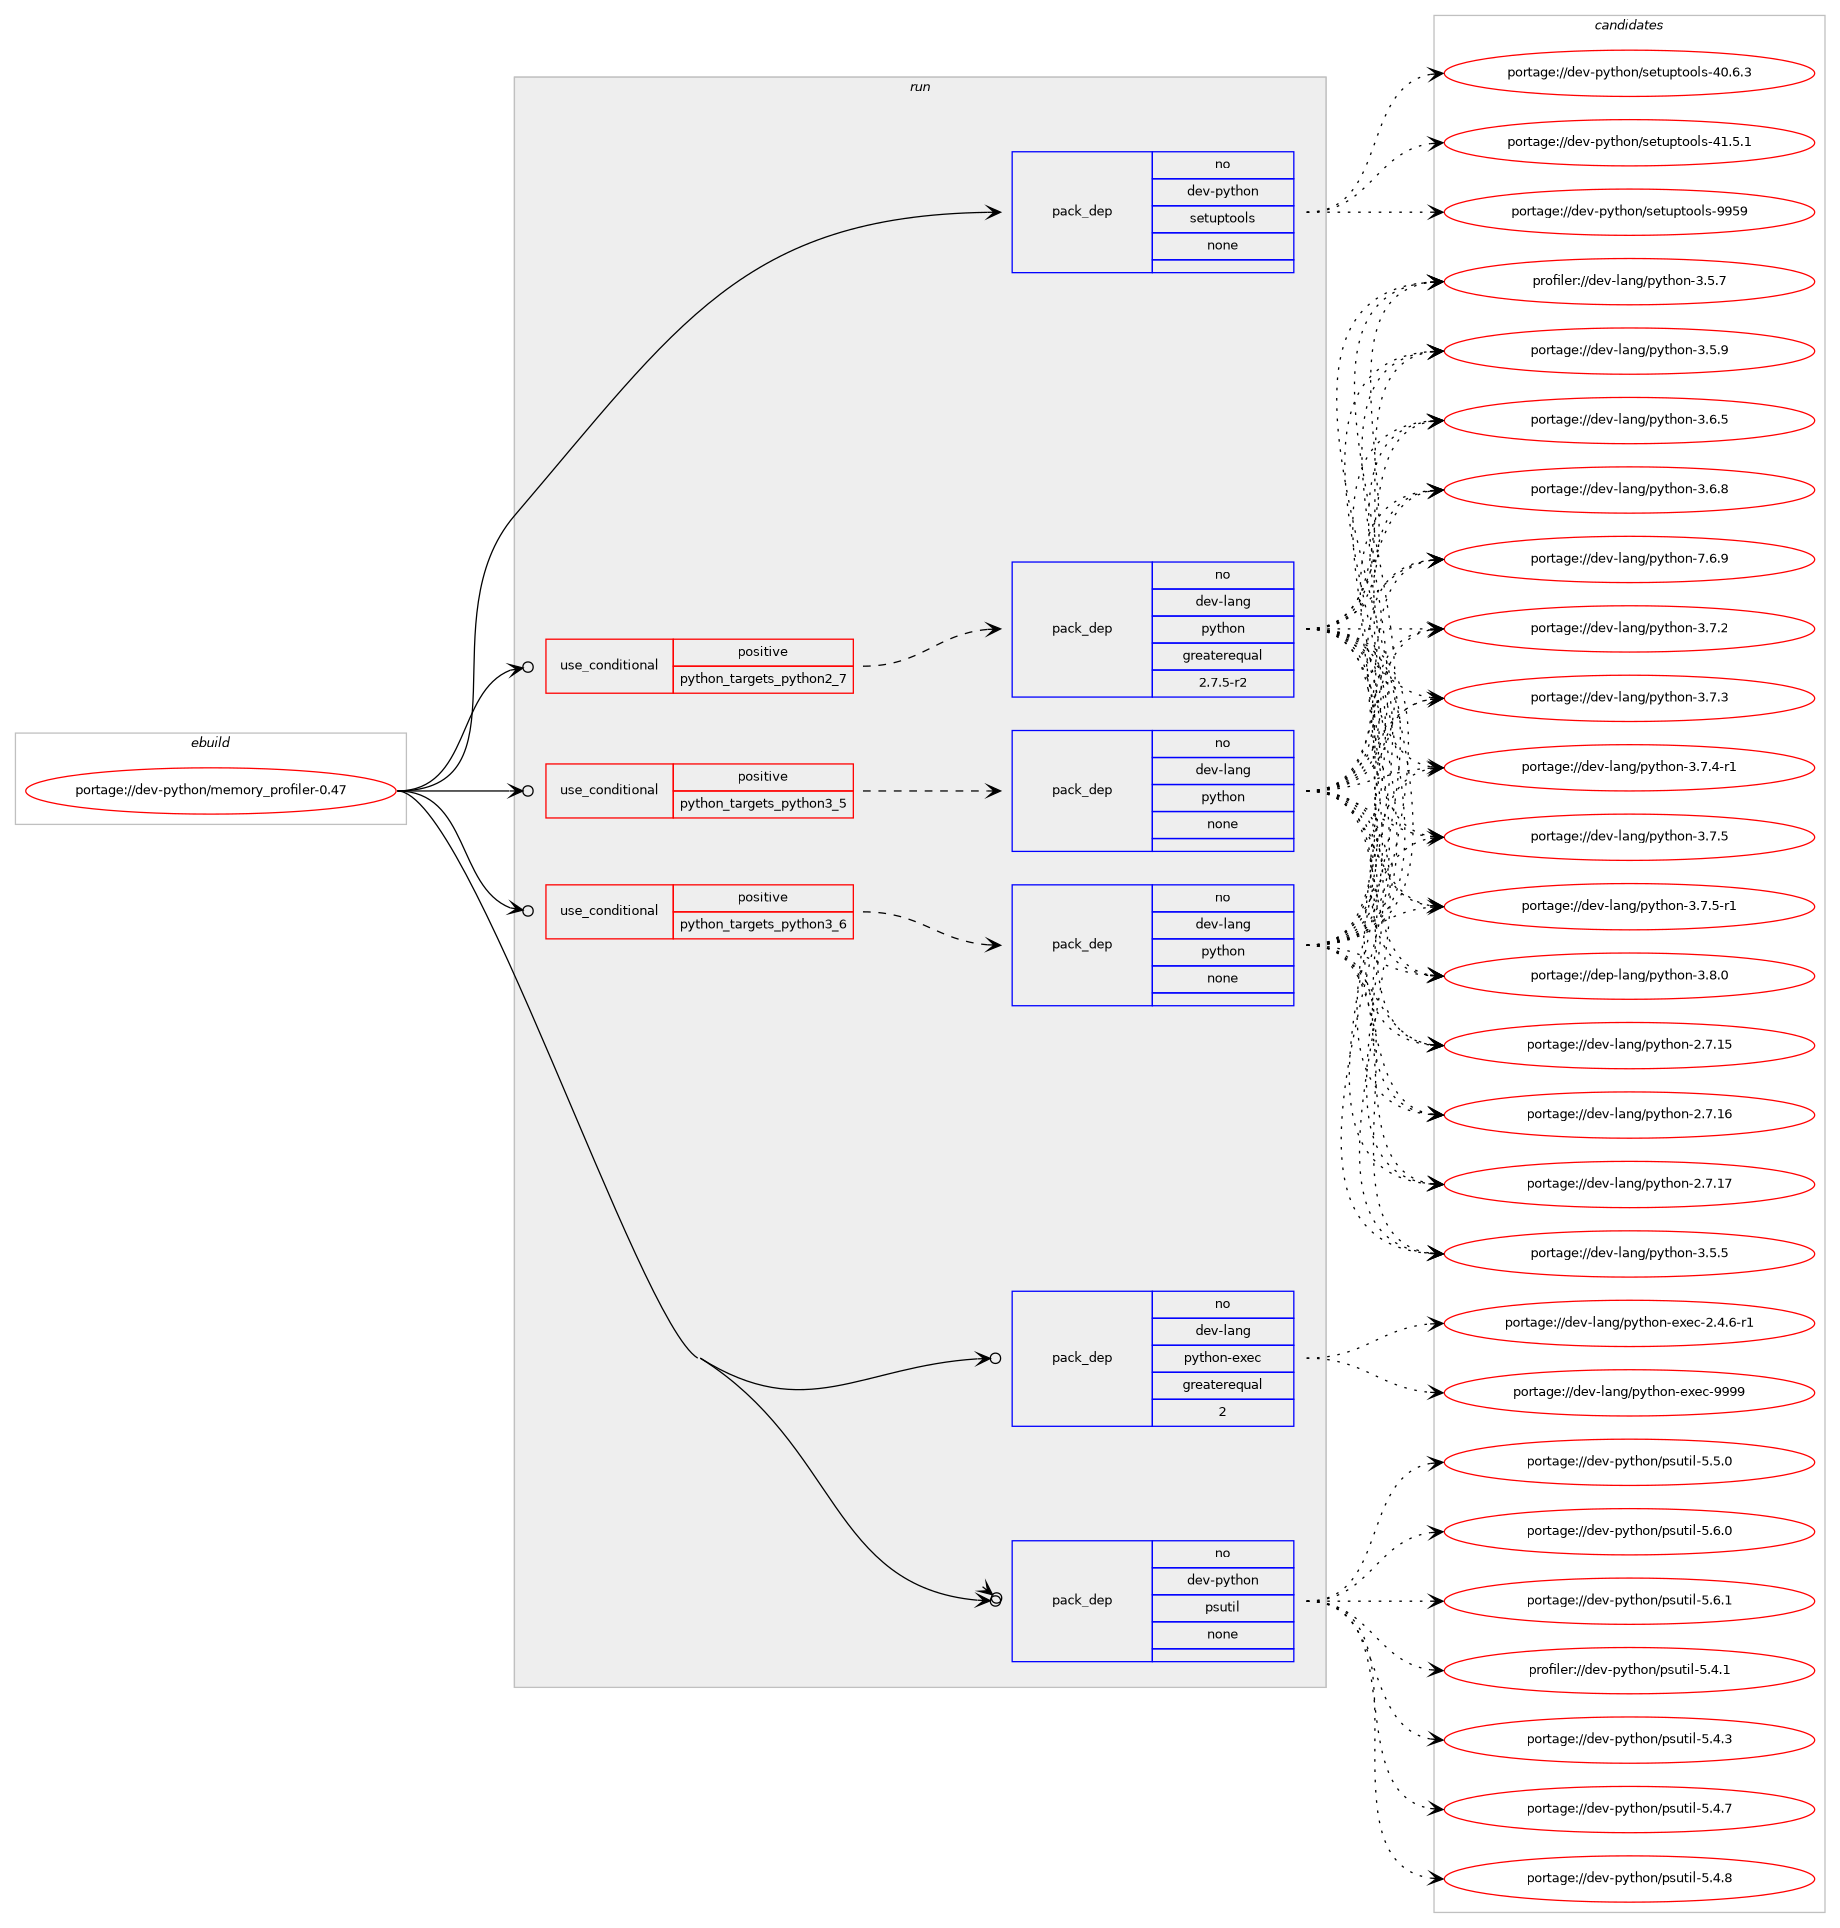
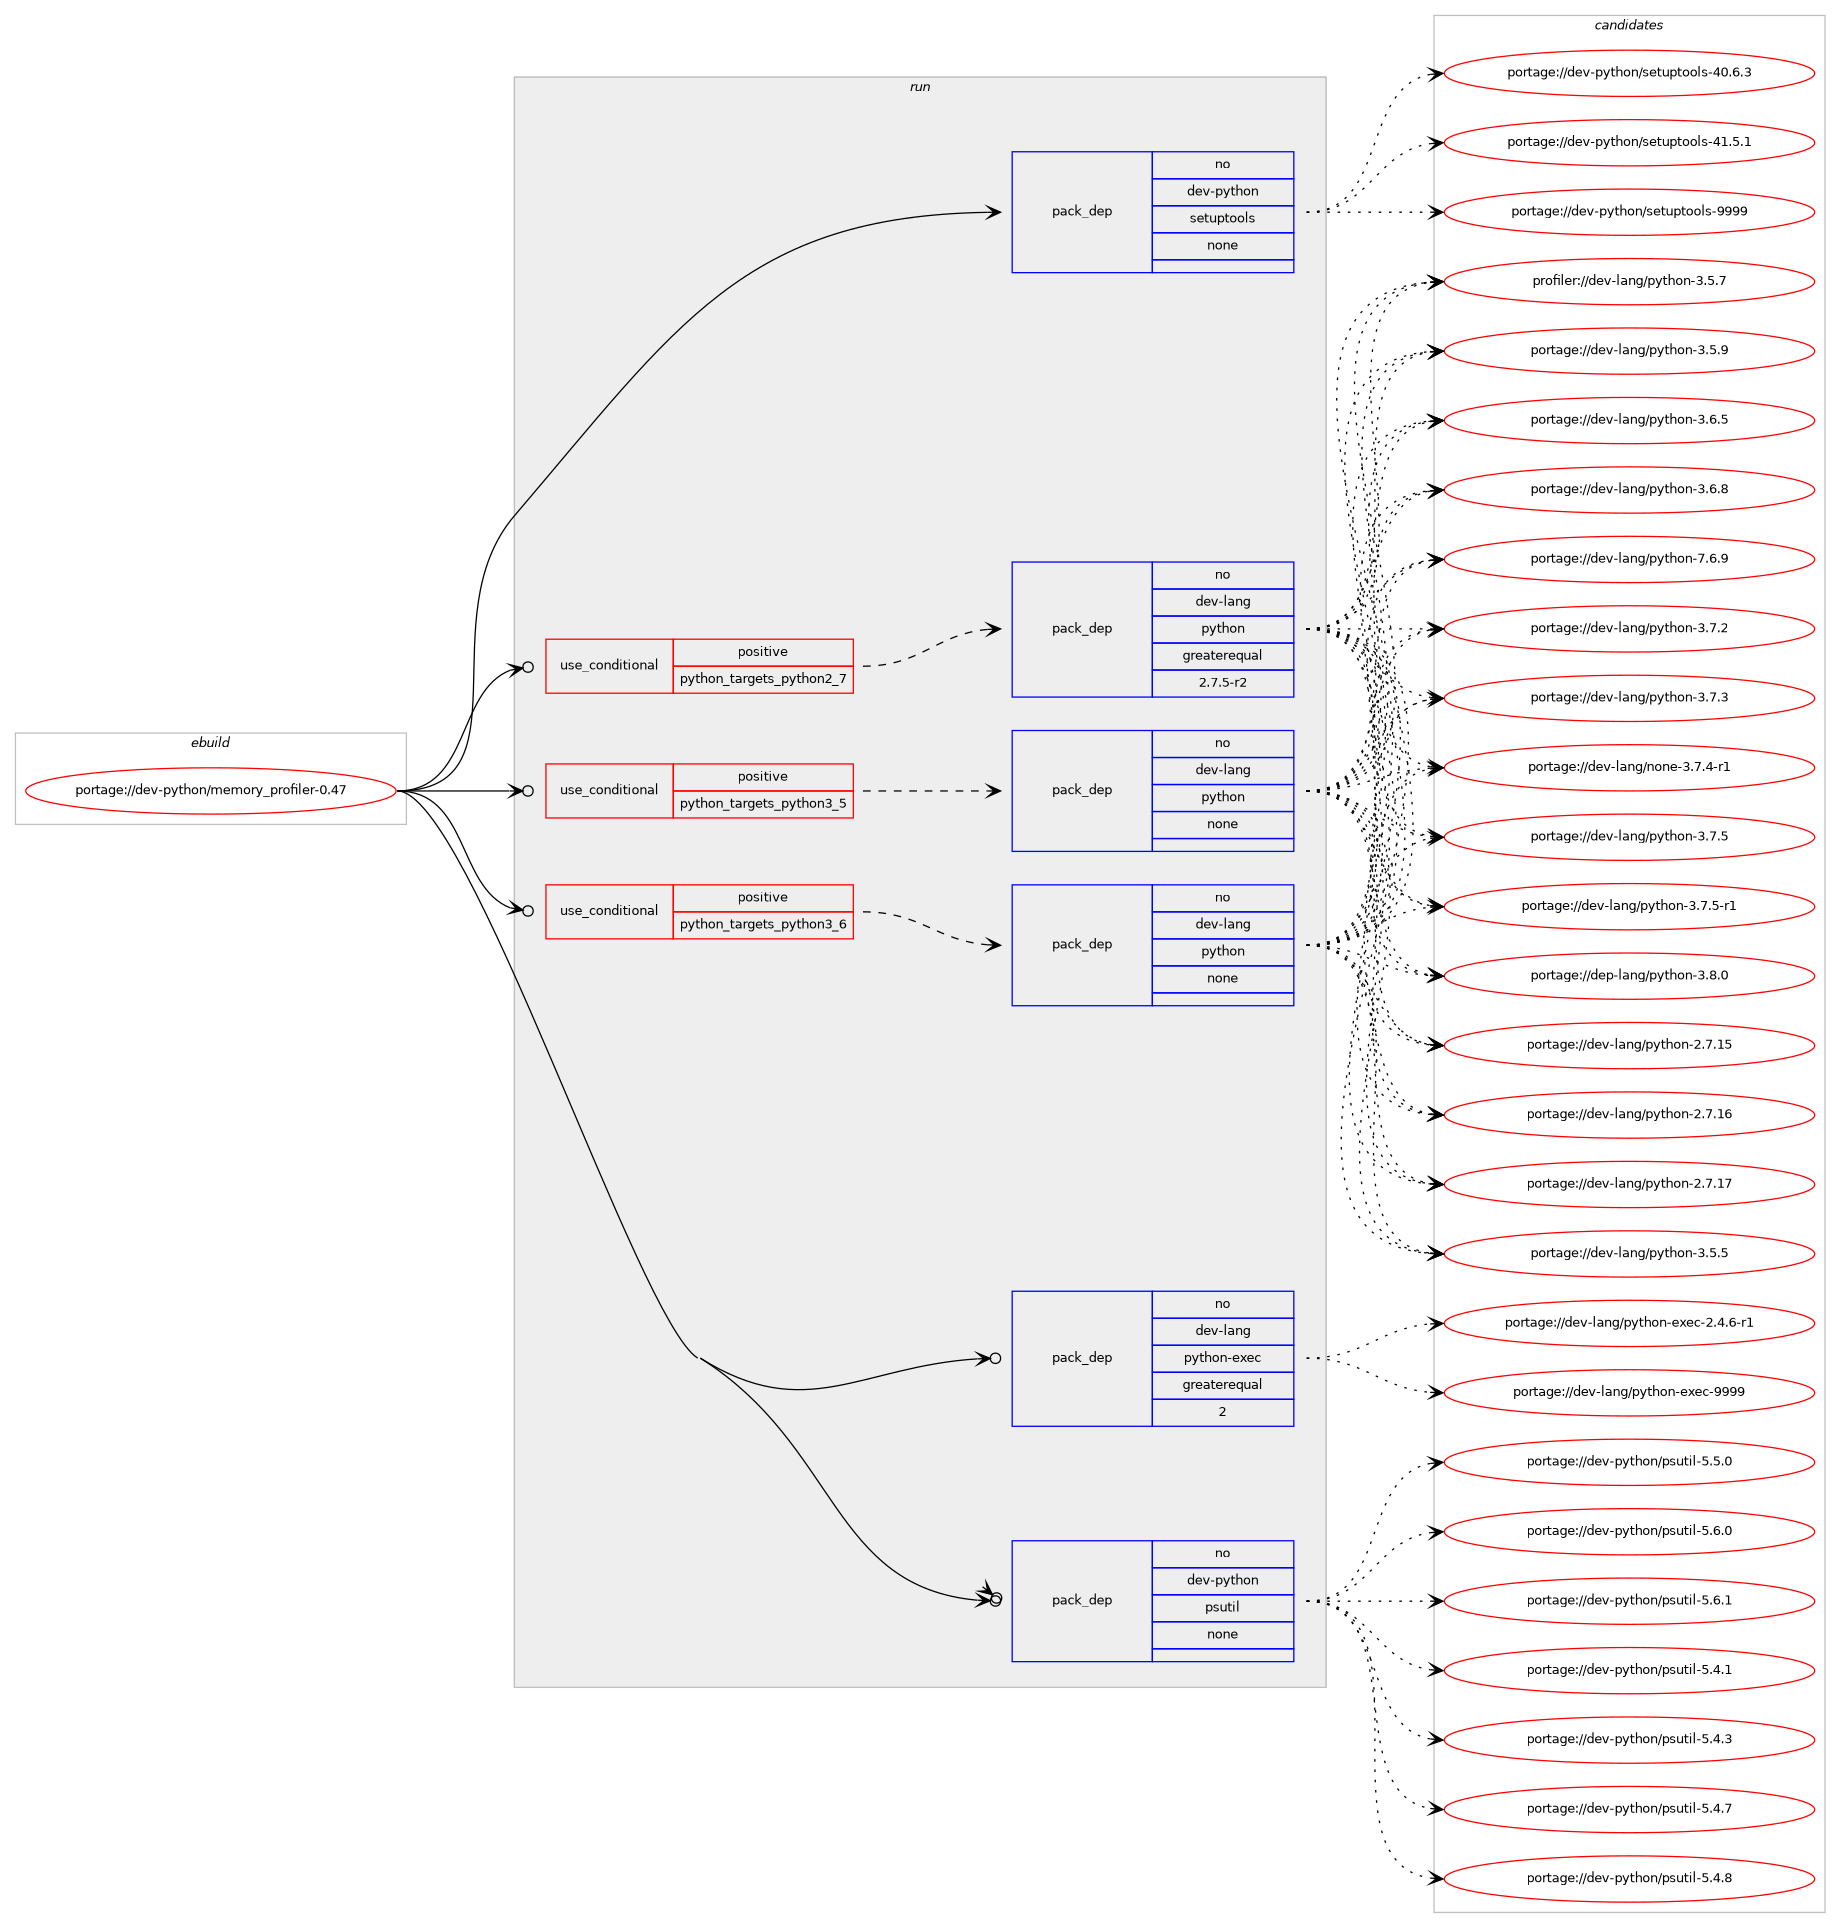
(1630, 212) -> (1630, 212)
(1630, 768) -> (1630, 768)
(1630, 1671) -> (1630, 1671)
